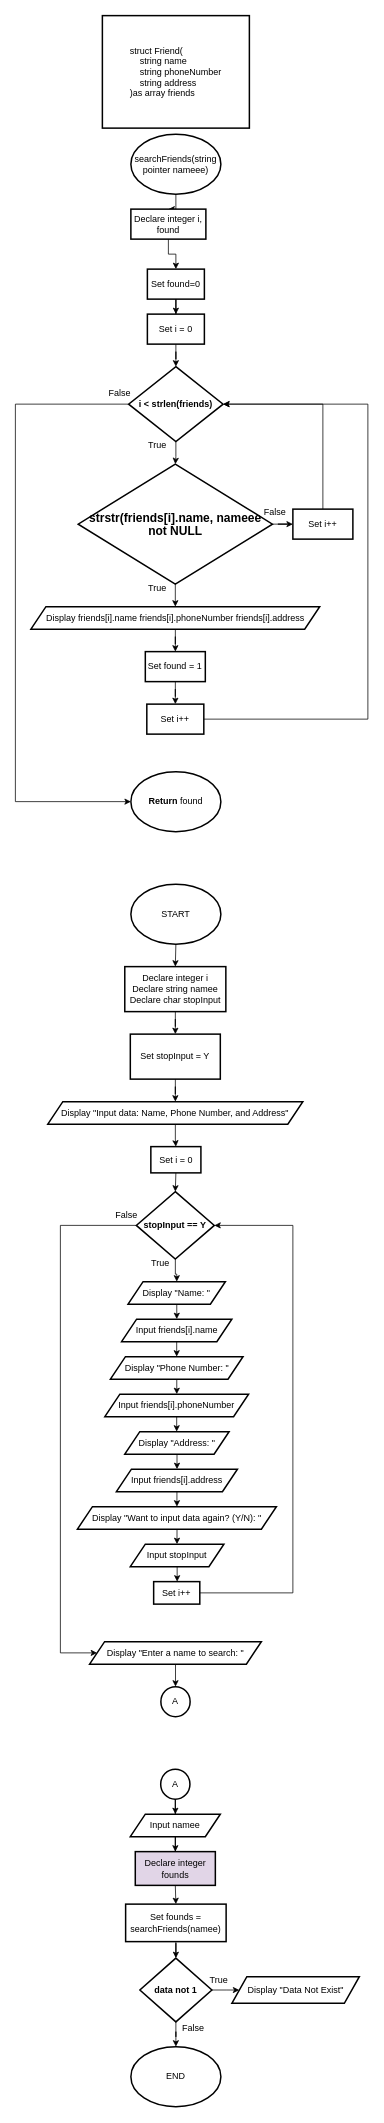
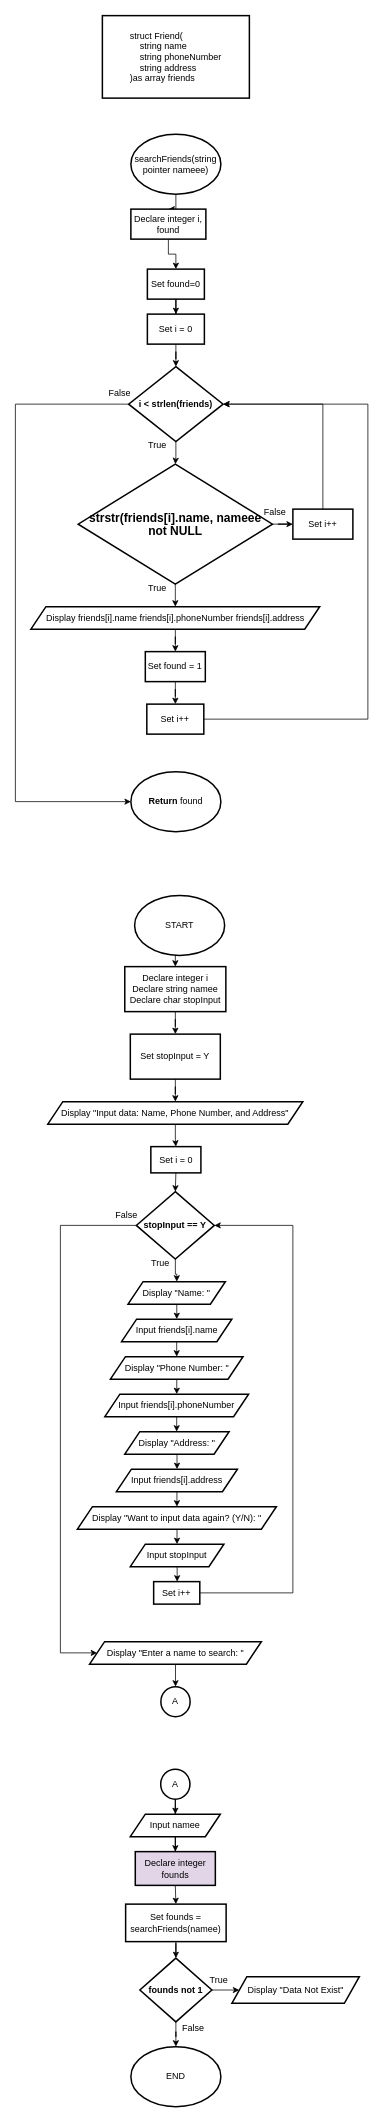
(176, 72) -> (176, 57)
(176, 914) -> (180, 925)
(176, 1990) -> (176, 1990)
